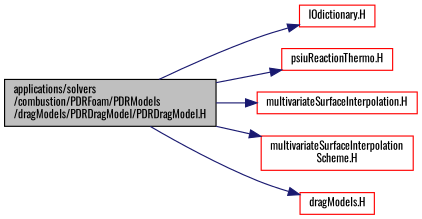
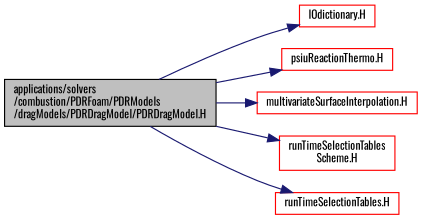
(337, 153) -> (337, 153)
(337, 203) -> (337, 203)
